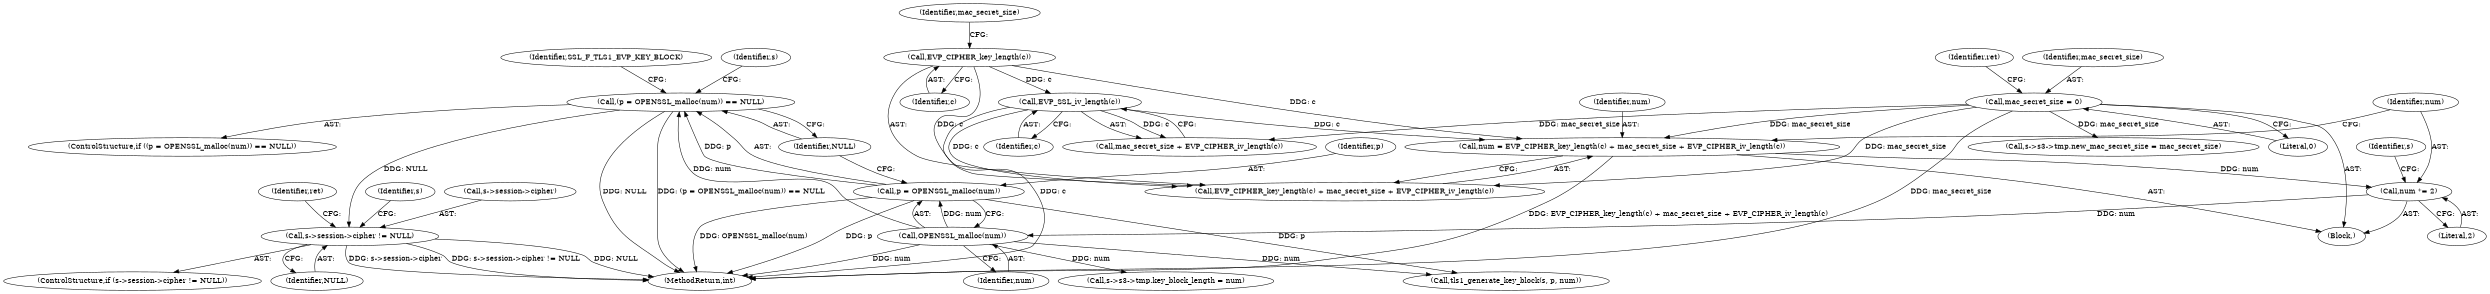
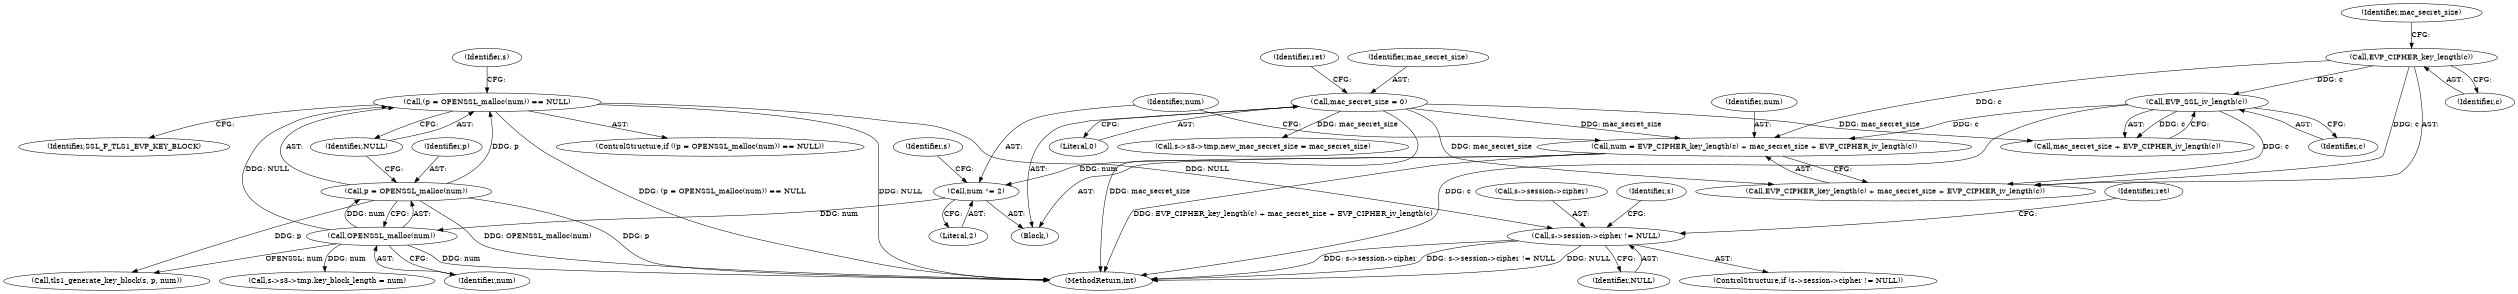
(641, 79) -> (265, 114)
(712, 169) -> (267, 169)
(1281, 259) -> (294, 259)
